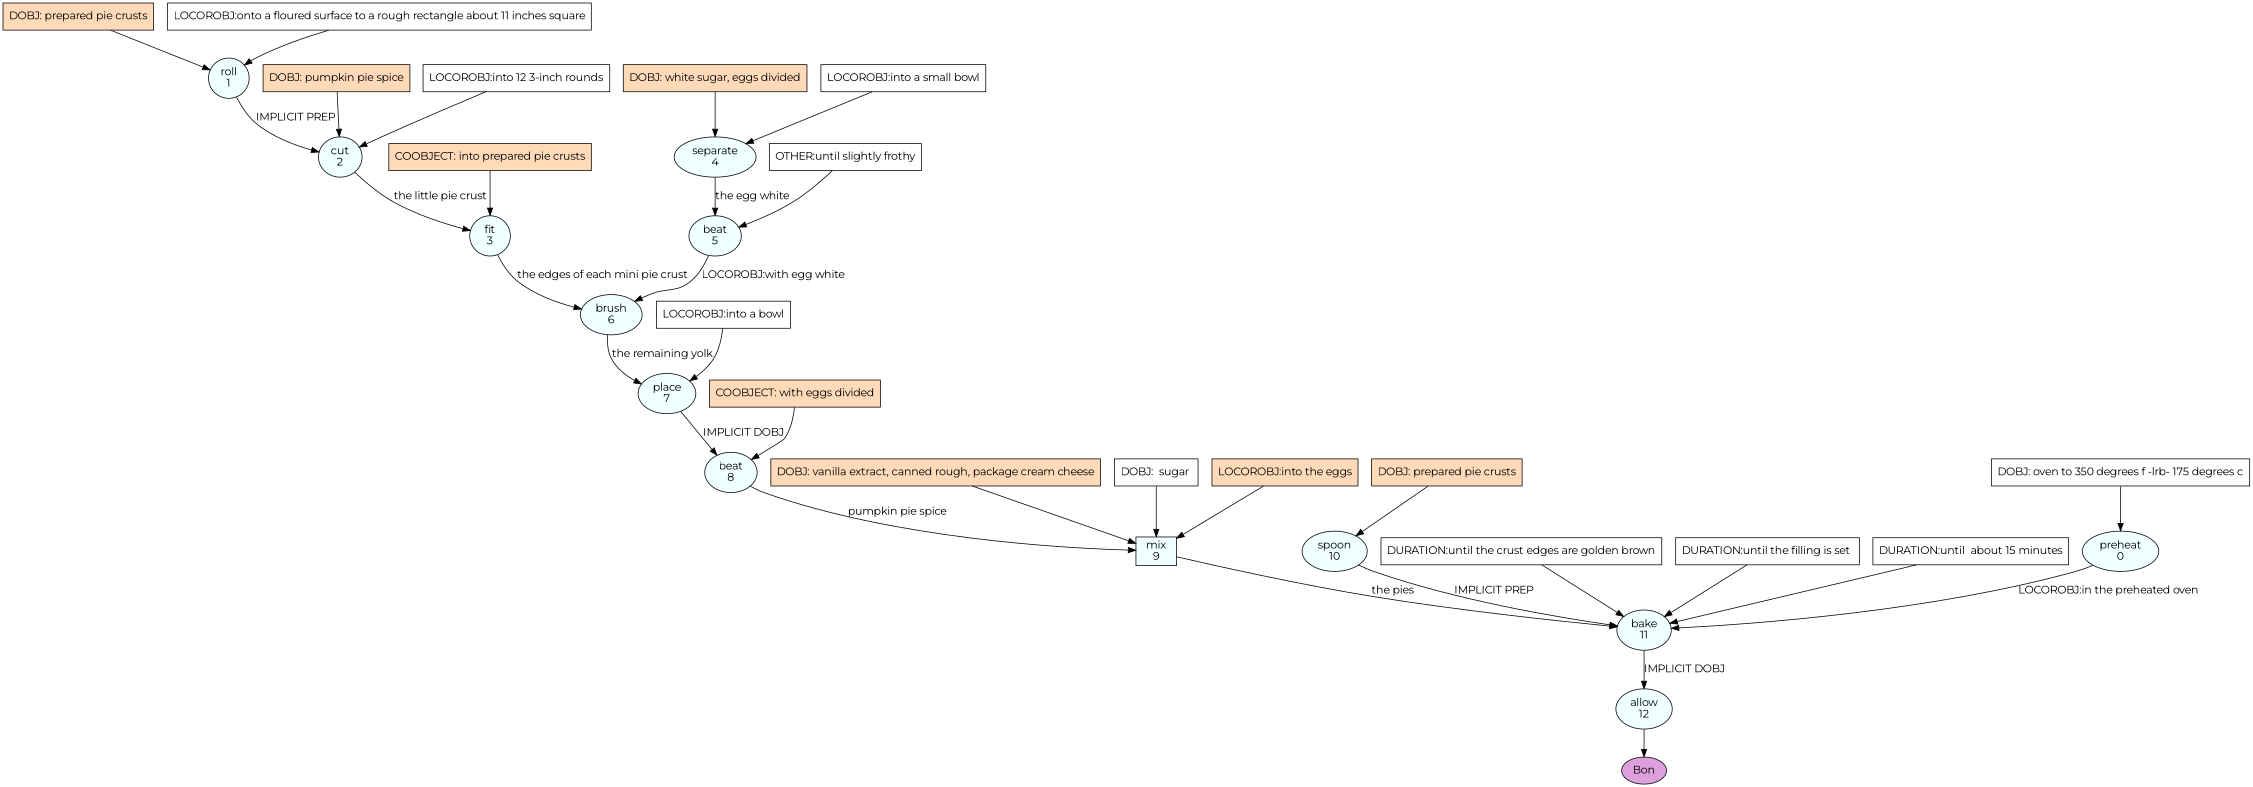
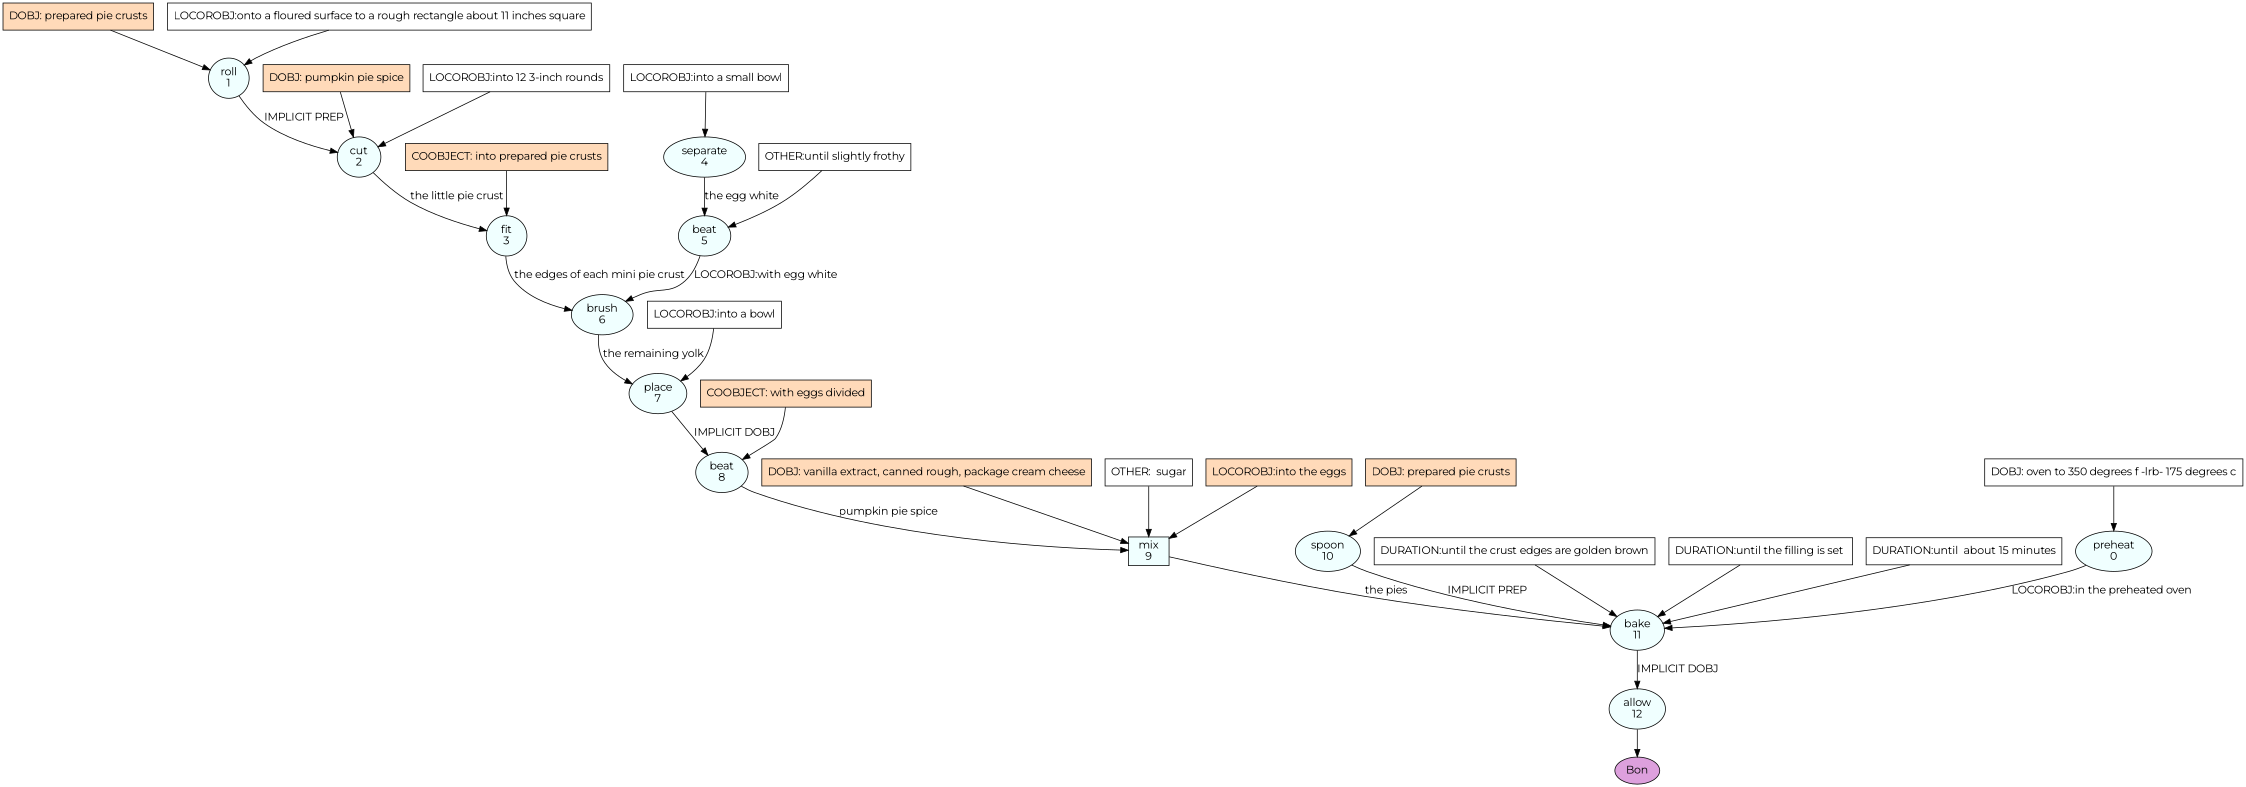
(715, 78) -> none
(1156, 472) -> (1149, 472)
